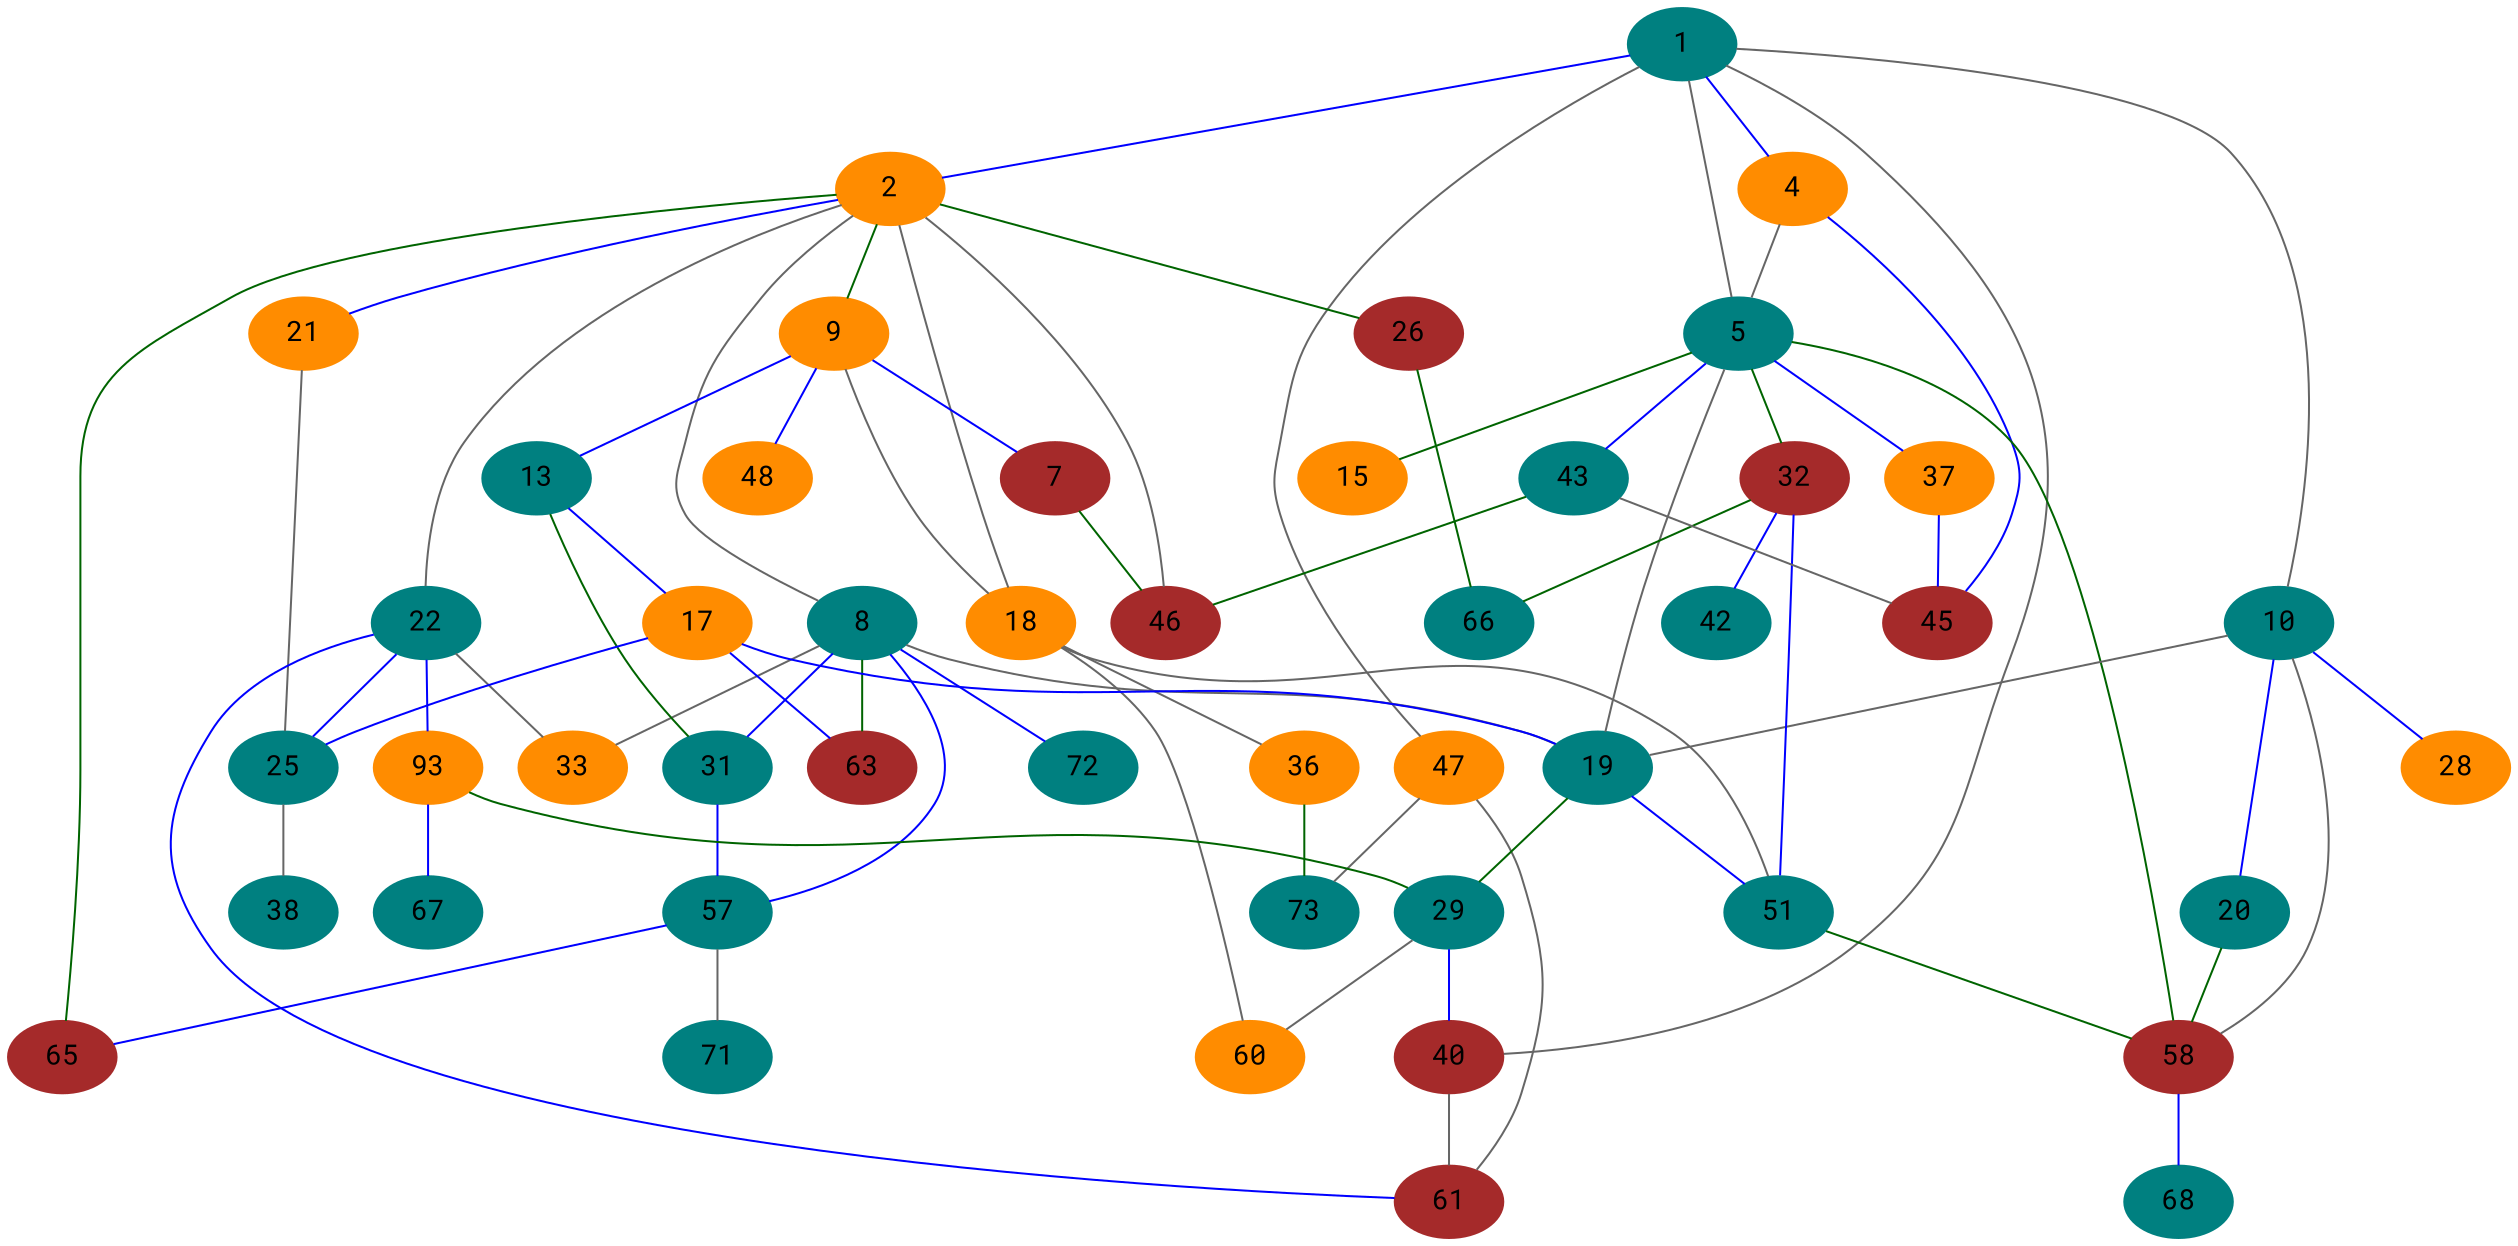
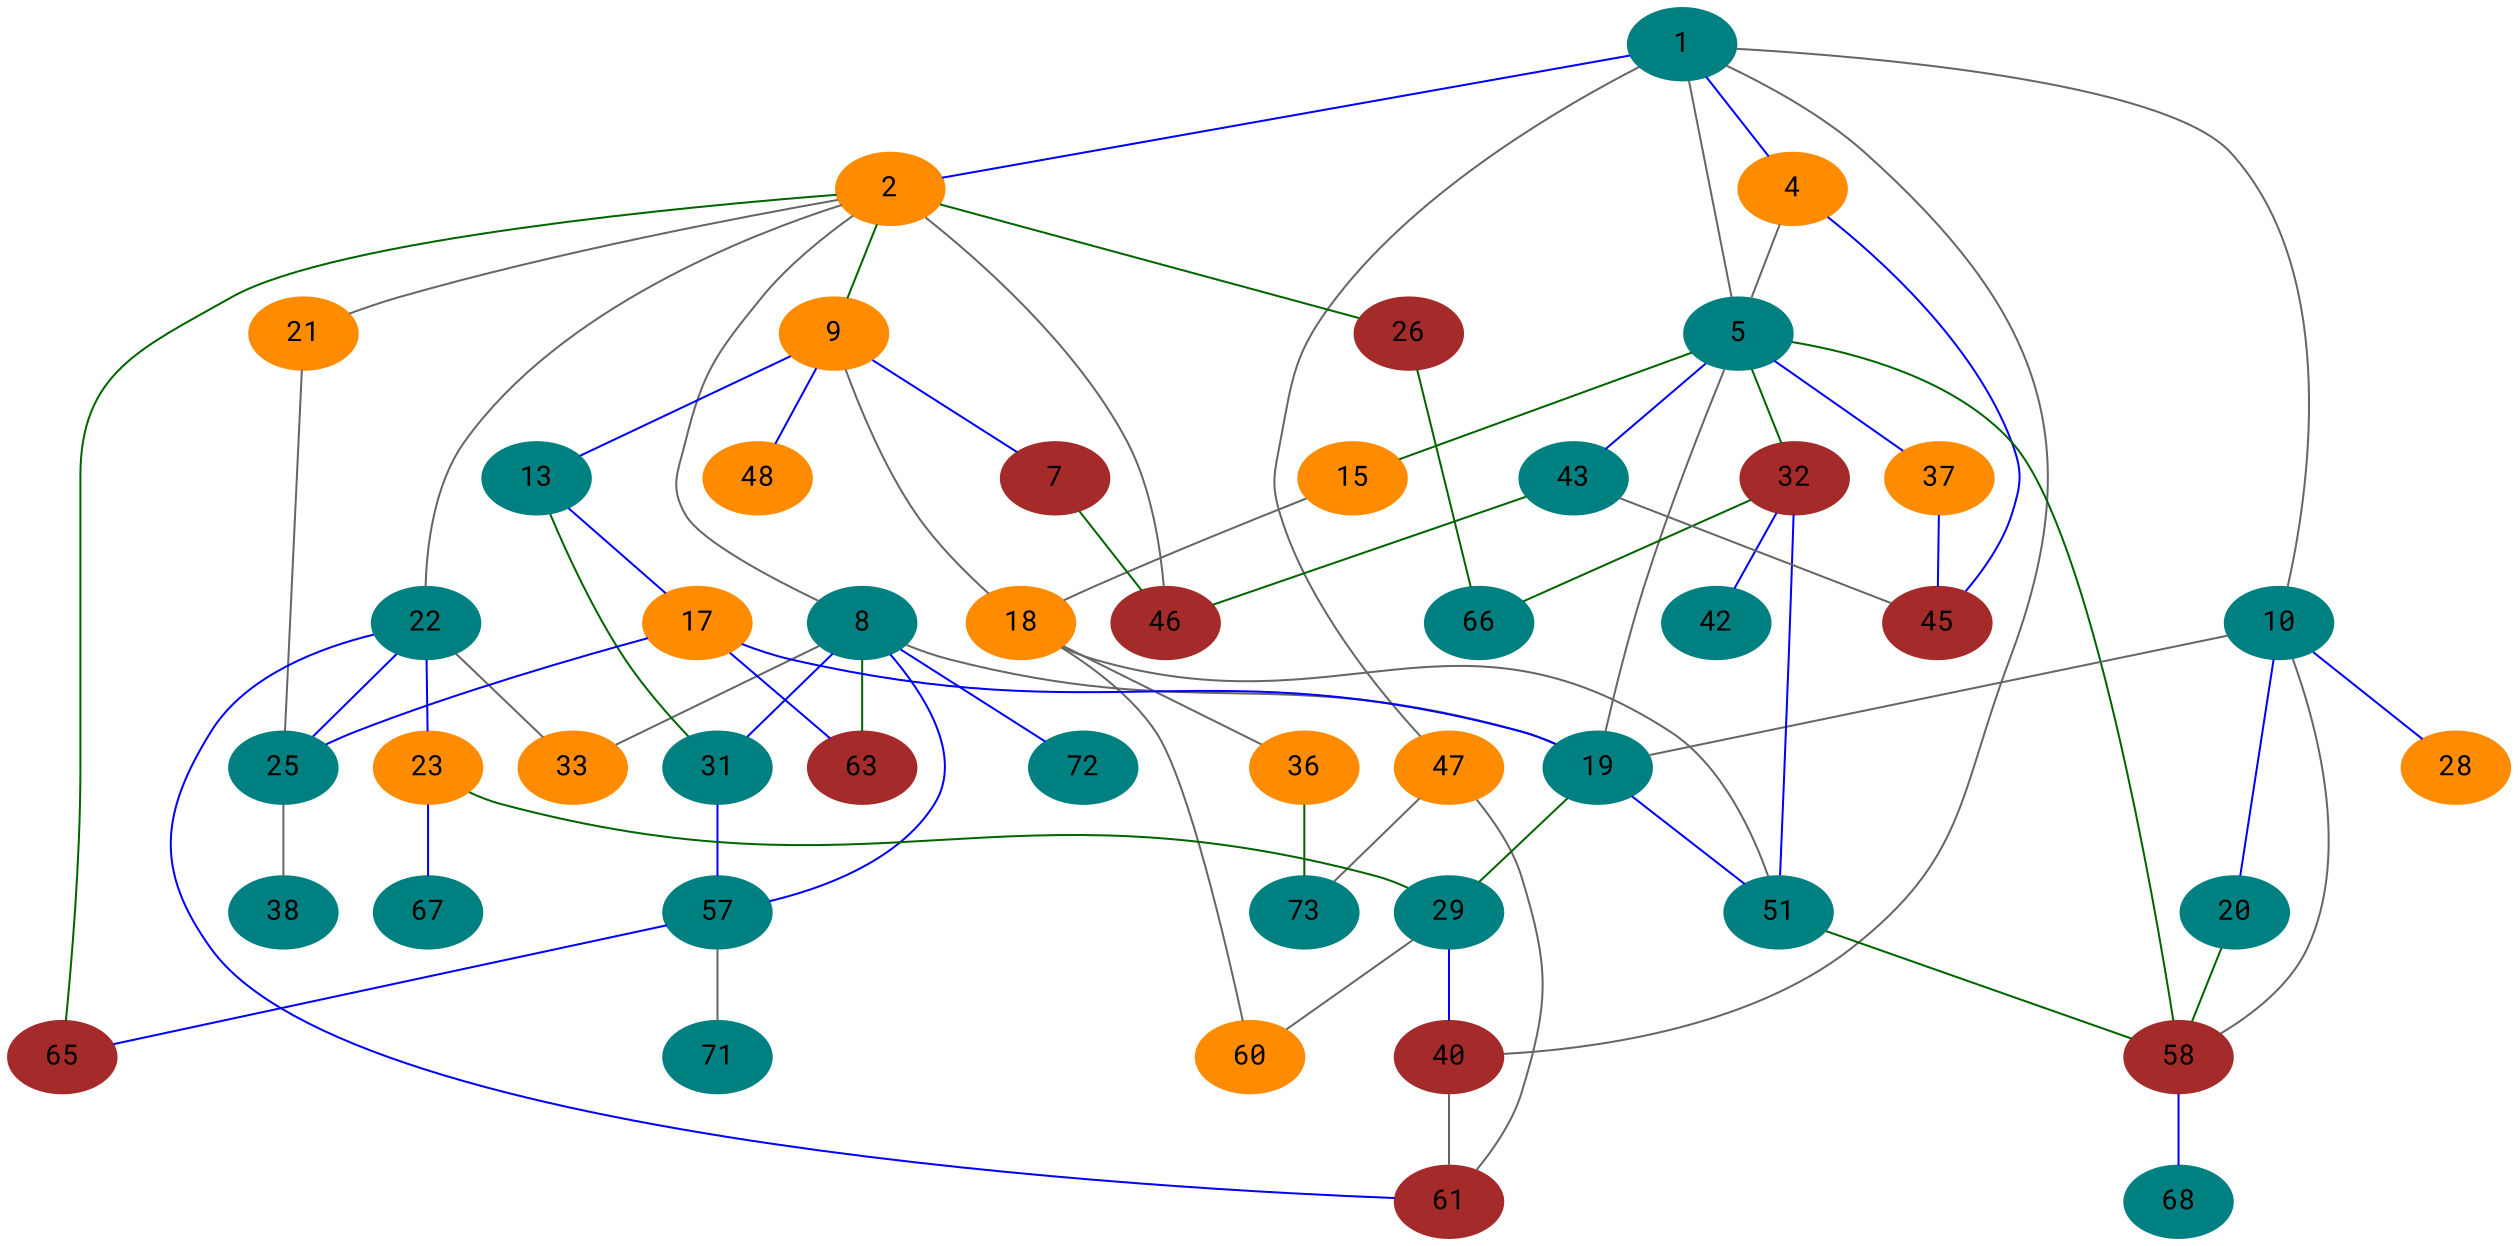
(592, 249) -> (592, 249)
(945, 389) -> (1184, 548)
(428, 768) -> (428, 768)
